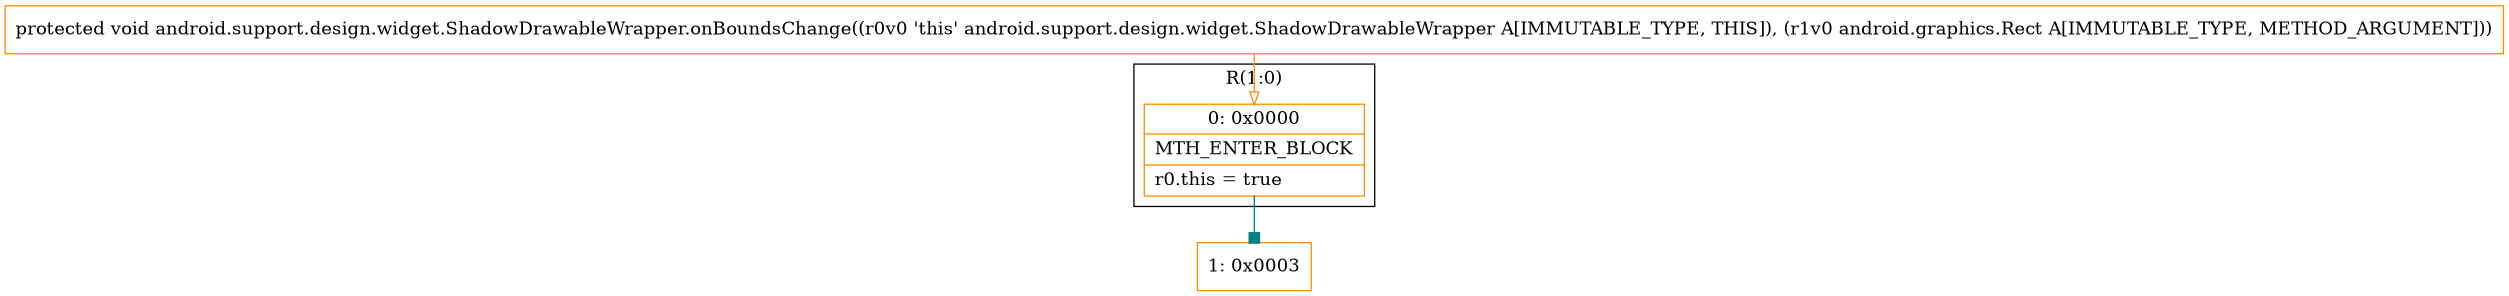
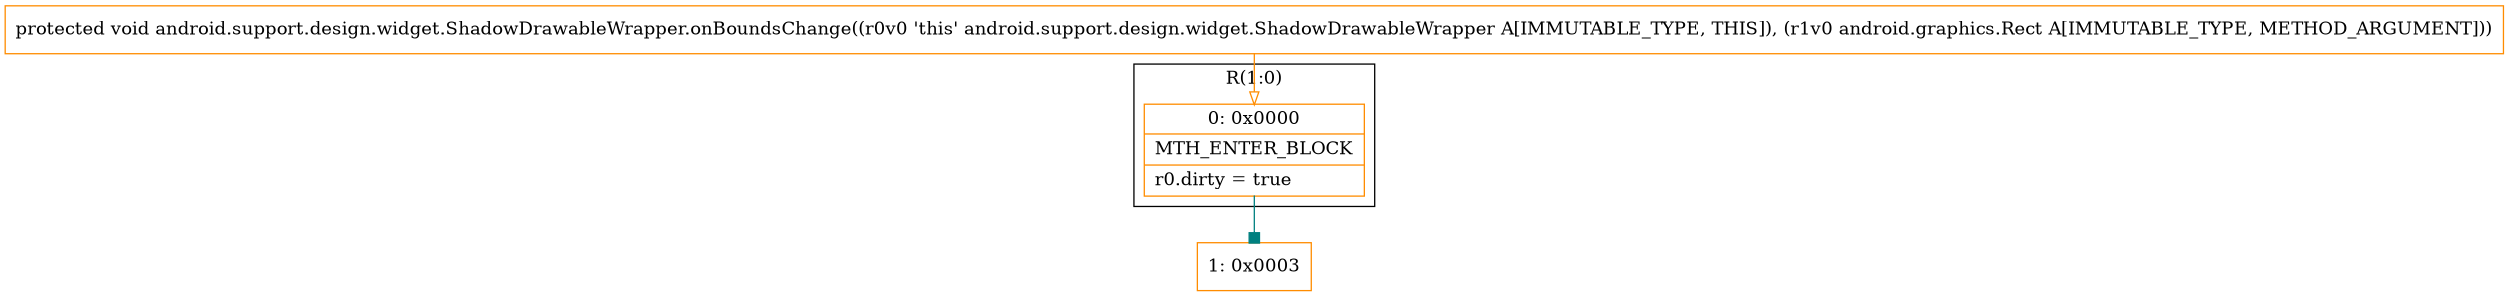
(1219, 180) -> (1223, 180)
